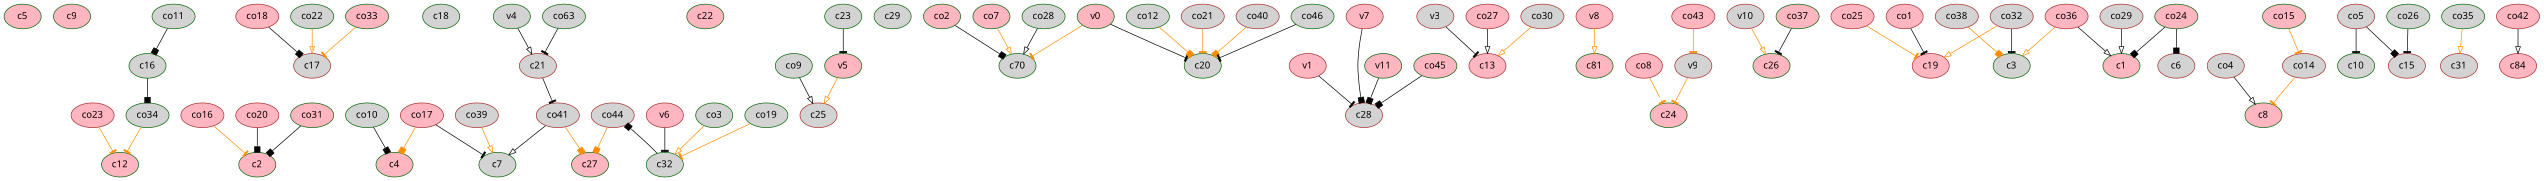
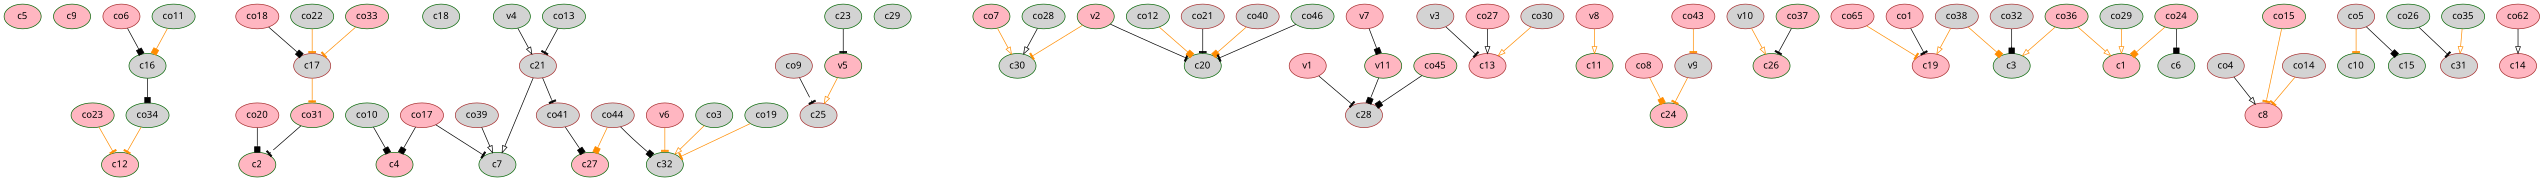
none -> (121, 16)
(564, 16) -> (564, 16)
(705, 16) -> none
(942, 16) -> none
(1096, 16) -> (1096, 16)
(1852, 16) -> (1852, 16)
(2067, 16) -> (2067, 16)
(2121, 16) -> (2121, 16)
(2518, 16) -> (2518, 16)
(162, 38) -> (162, 38)
(2121, 38) -> (2121, 38)
(2092, 39) -> (2092, 39)
(2151, 39) -> (2151, 39)
(2293, 39) -> (2274, 64)
(312, 40) -> (312, 40)
(1203, 40) -> (1203, 40)
(1974, 40) -> (1945, 38)
(2012, 40) -> (2012, 40)
(2356, 40) -> (2356, 40)
(2408, 40) -> (2433, 40)
(1358, 62) -> (1373, 38)
(794, 66) -> (794, 66)
(1018, 66) -> (1018, 66)
(1595, 66) -> (1595, 66)
(2176, 66) -> (2176, 66)
(2407, 66) -> (2407, 66)
(2518, 66) -> (2518, 66)
(805, 87) -> (805, 87)
(1655, 87) -> (1655, 87)
none -> (312, 89)
(93, 115) -> (93, 115)
(202, 115) -> none
(2263, 115) -> (2263, 115)
(410, 137) -> (410, 137)
(486, 137) -> (486, 137)
(572, 137) -> (572, 137)
(287, 138) -> (287, 138)
(530, 138) -> (519, 112)
(665, 138) -> (665, 138)
(645, 141) -> (633, 139)
